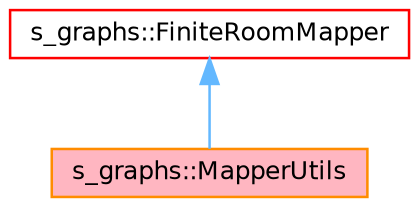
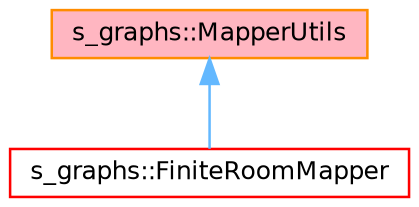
(210, 116) -> (210, 116)
